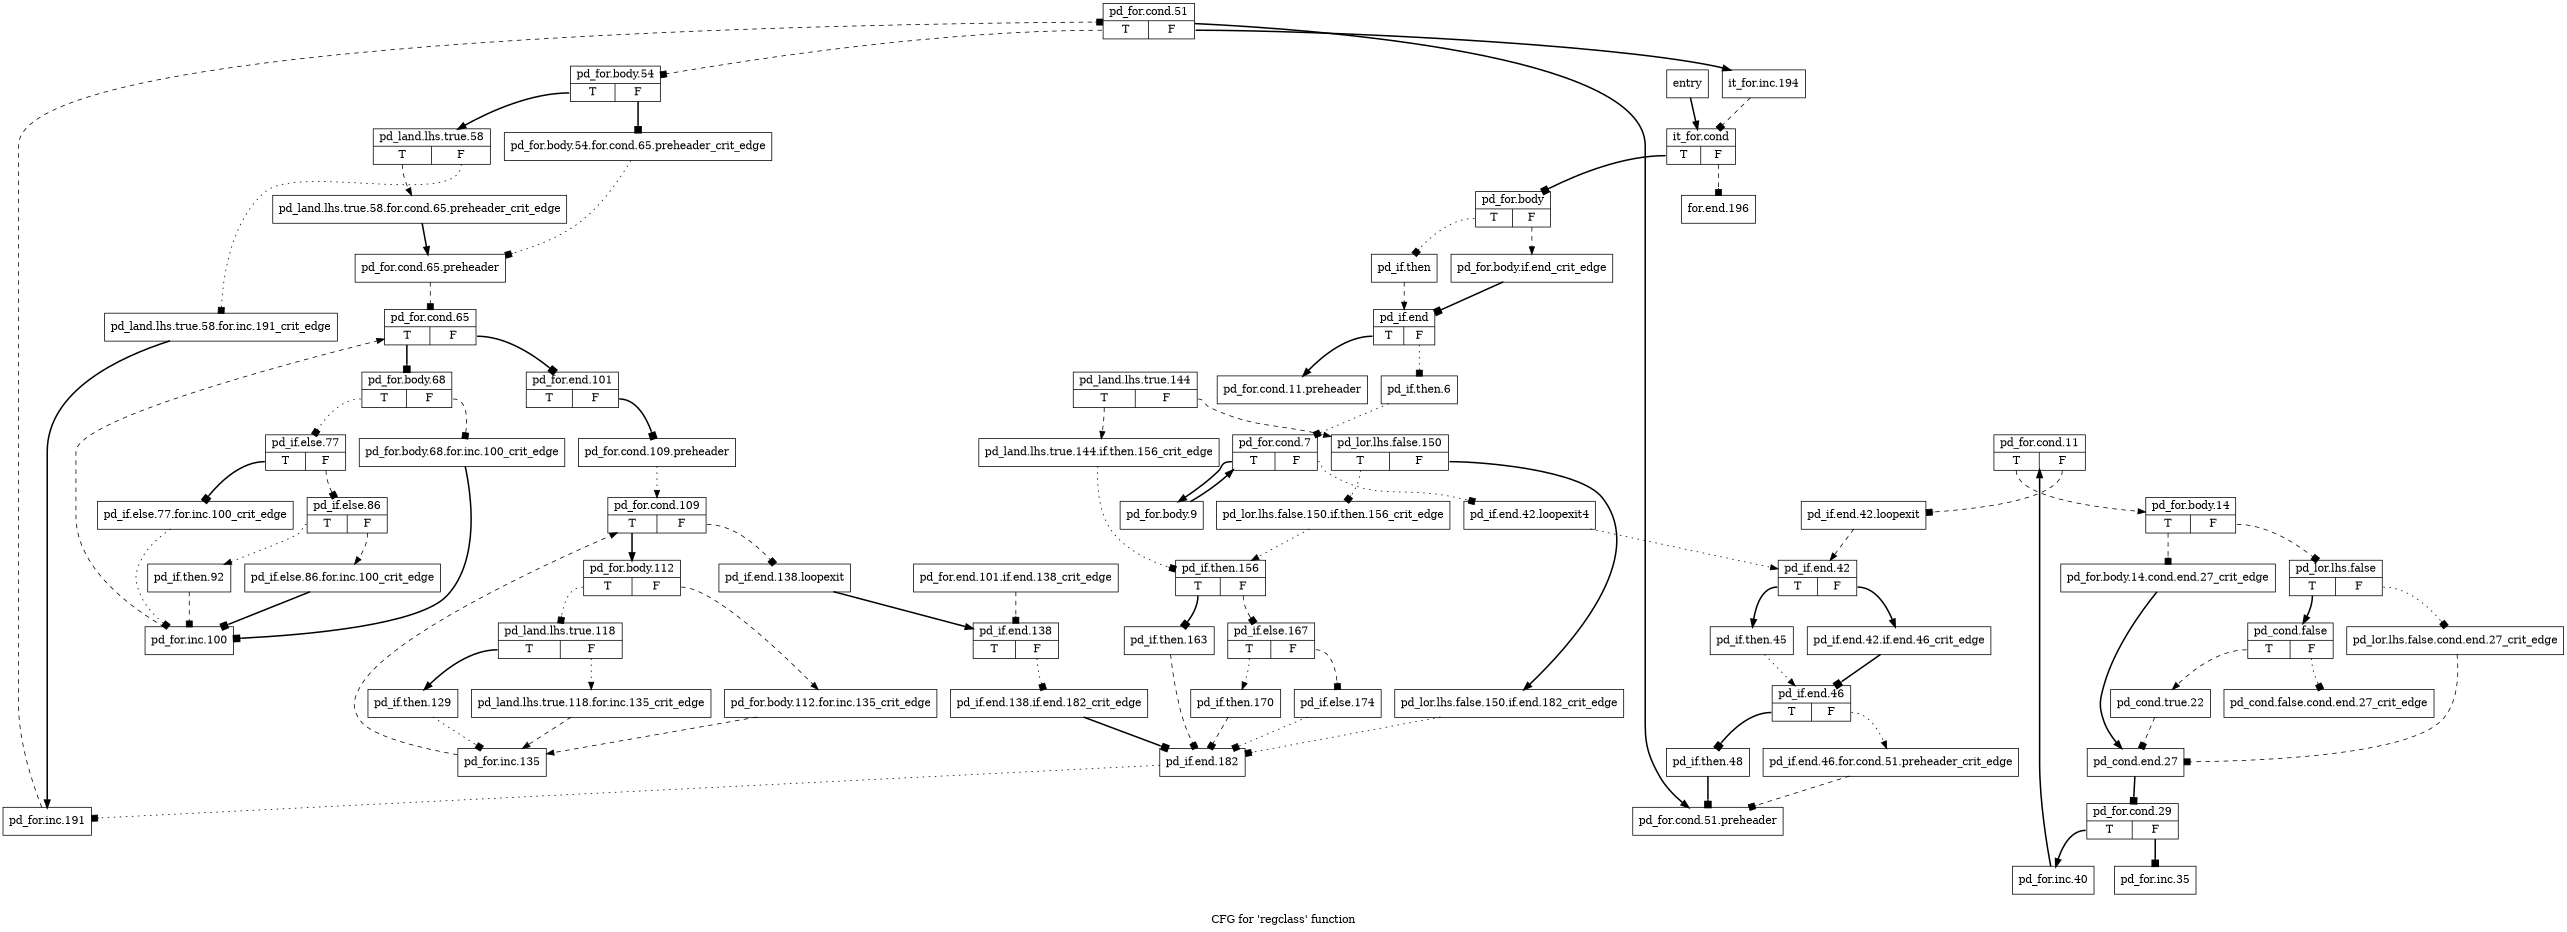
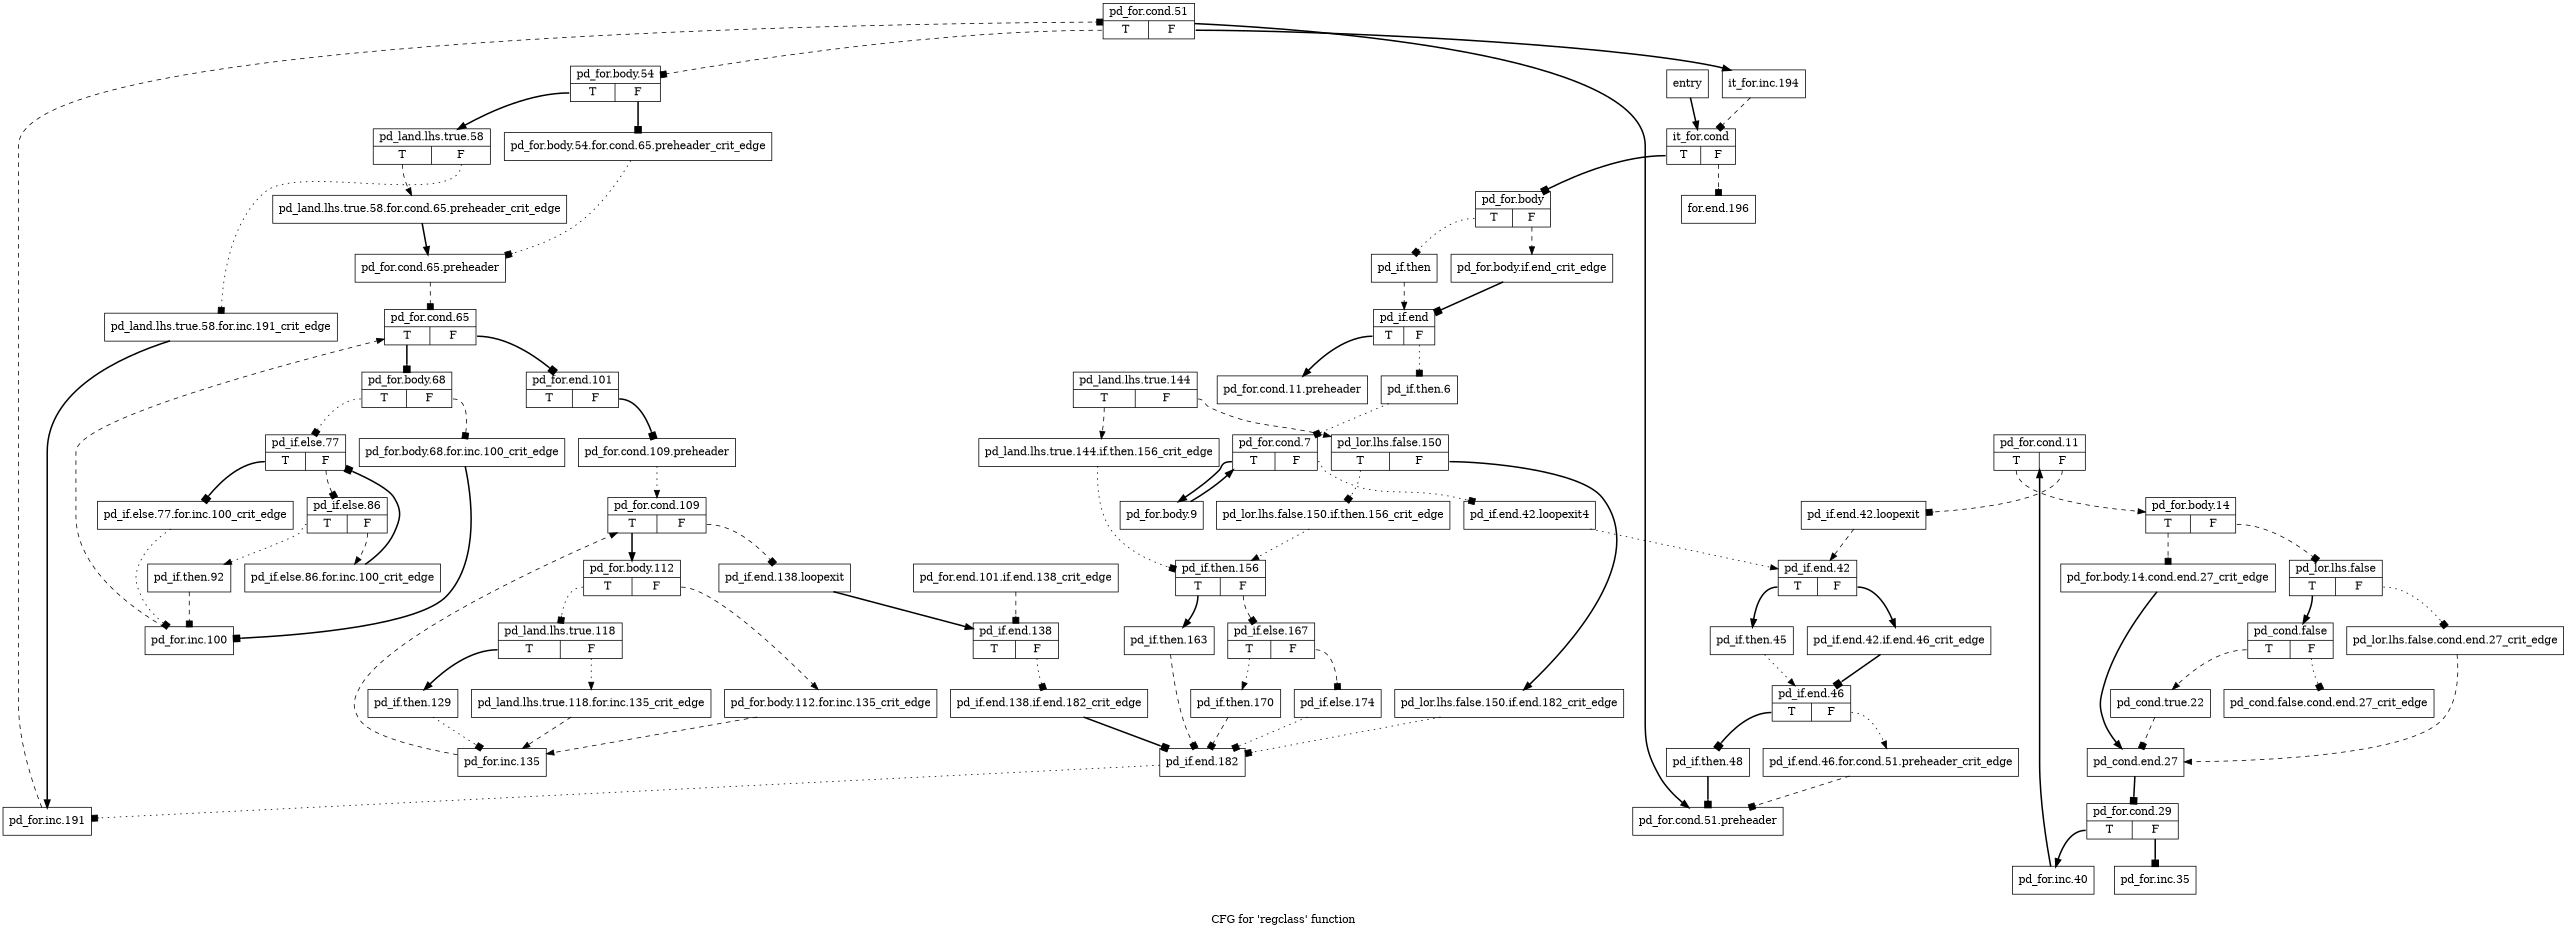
(269, 608) -> (399, 512)
(1195, 609) -> (1195, 609)
(2354, 750) -> (2354, 750)
